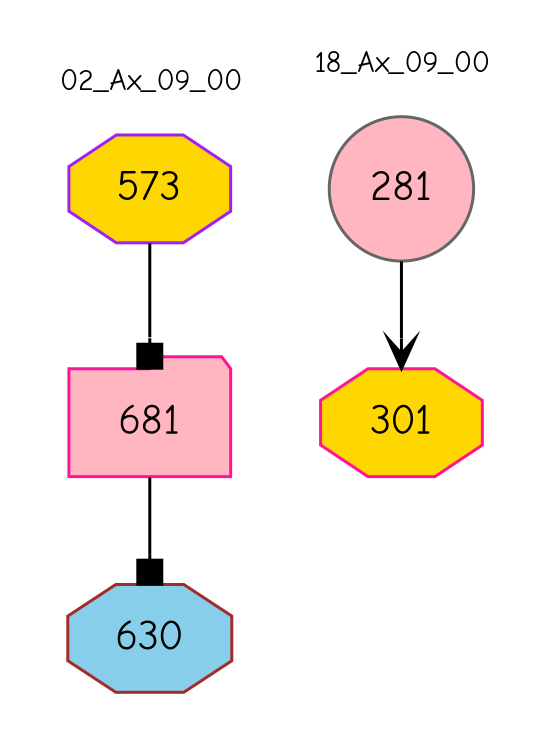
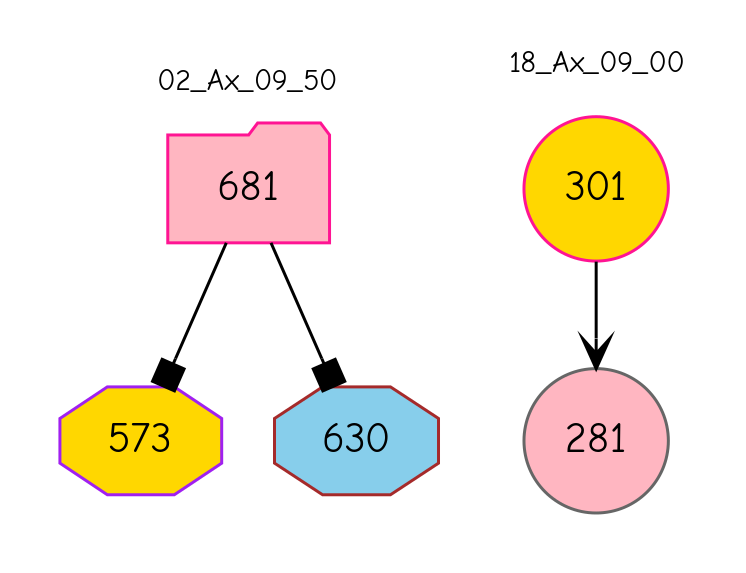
(151, 83) -> (249, 83)
(150, 290) -> (201, 301)
(401, 300) -> (596, 300)
(401, 423) -> (596, 189)
